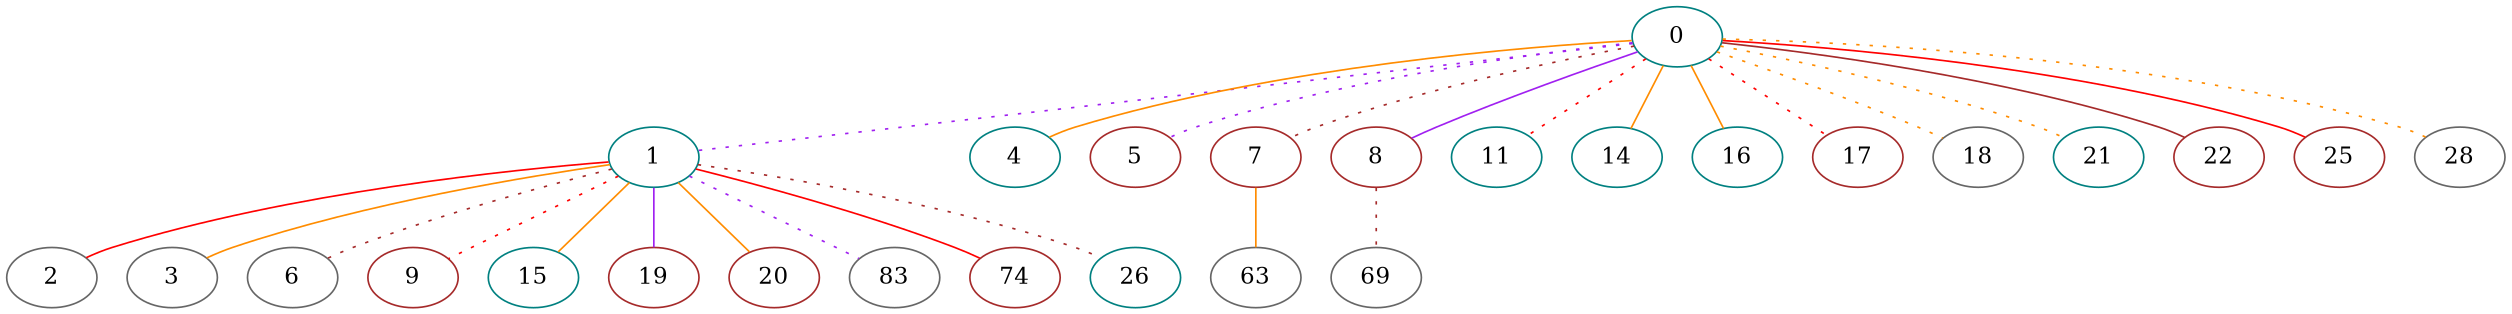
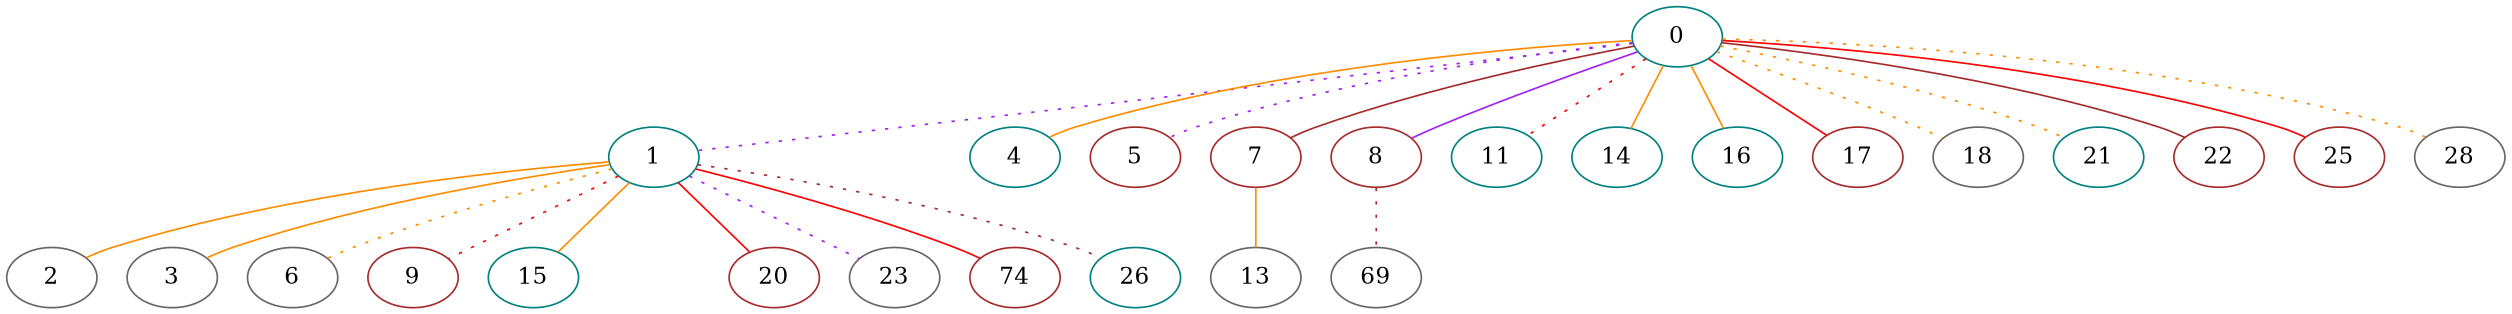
(1460, 84) -> (1460, 84)
(1768, 97) -> (1768, 97)
(344, 194) -> (344, 194)
(468, 209) -> (468, 209)
(714, 217) -> (714, 217)
(654, 278) -> none
(895, 278) -> (895, 278)
(1256, 278) -> (1256, 278)
